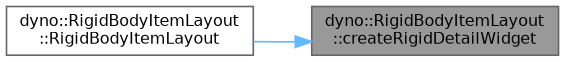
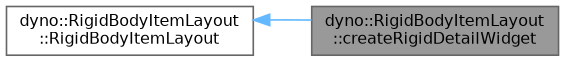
(274, 42) -> (291, 20)
